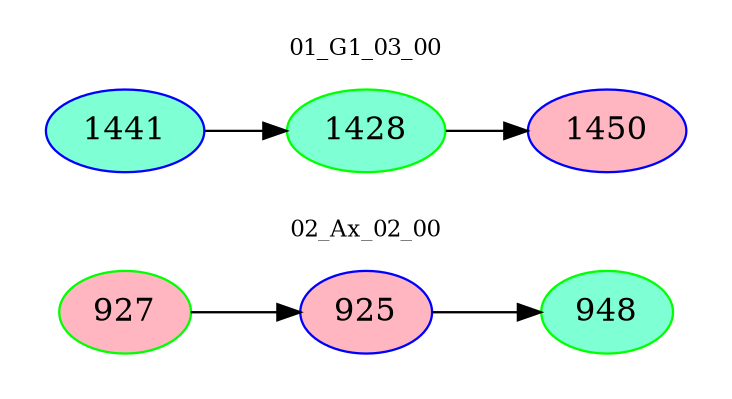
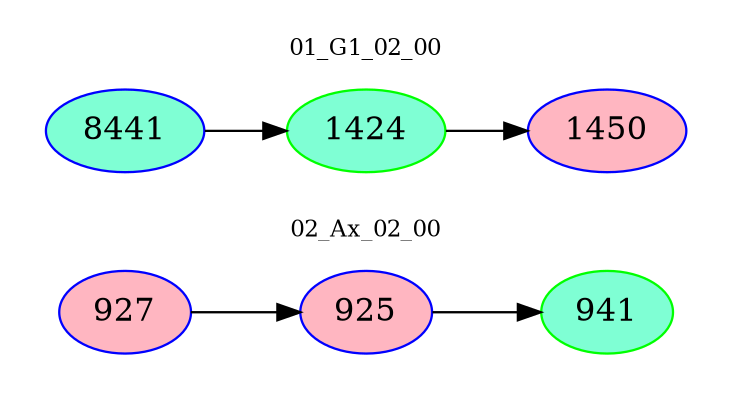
(366, 49) -> (366, 49)
(125, 131) -> (125, 131)
(366, 131) -> (366, 131)
(125, 312) -> (125, 312)
(607, 312) -> (607, 312)
